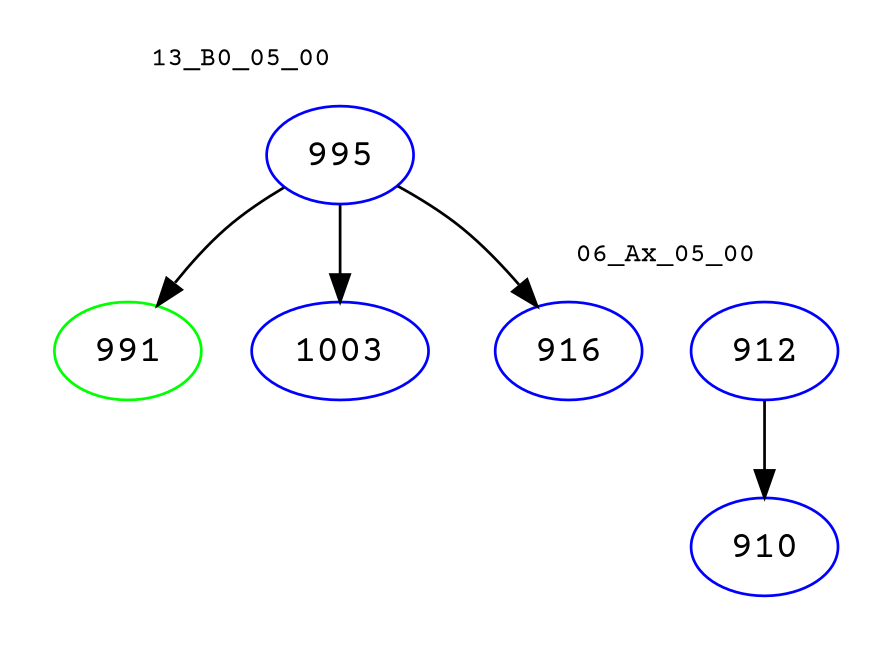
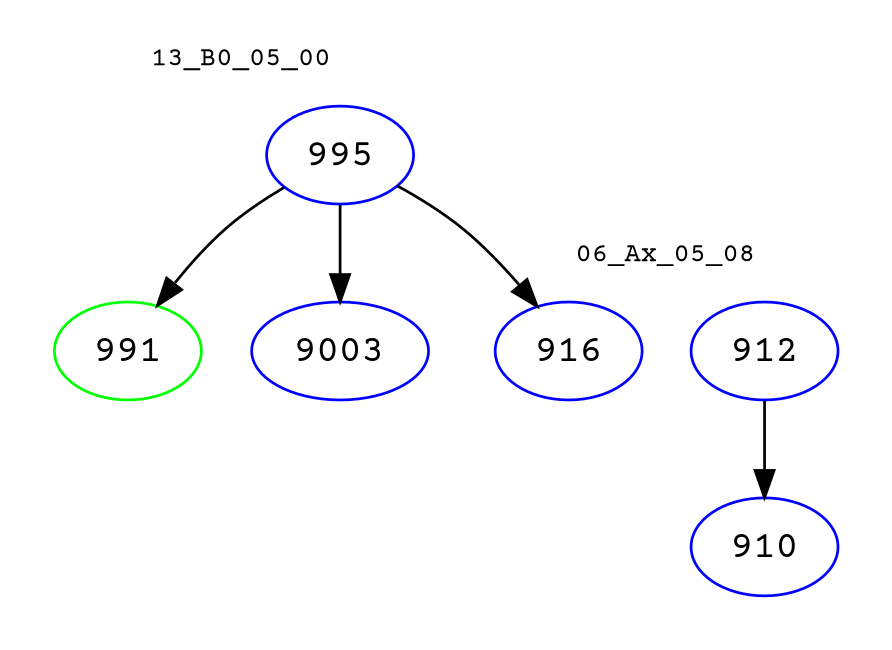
(667, 254) -> (667, 254)
(340, 351) -> (340, 351)
